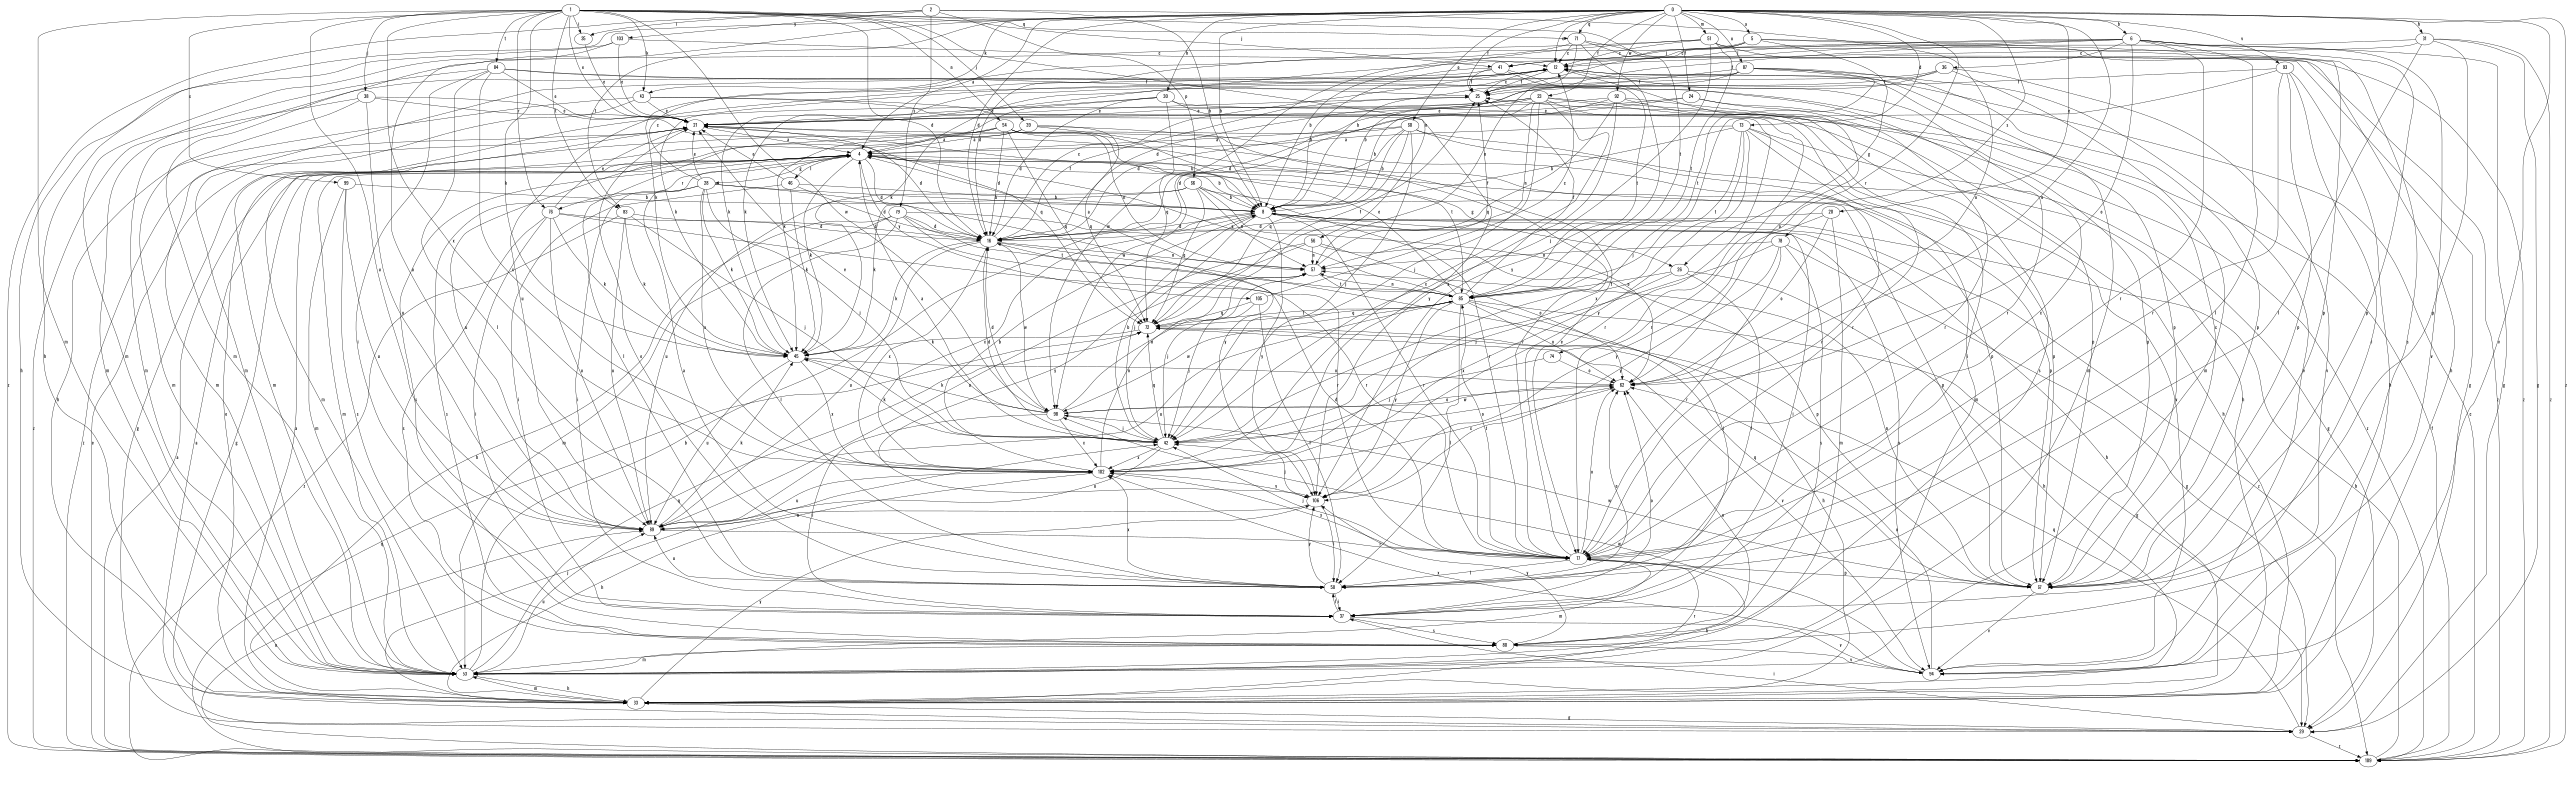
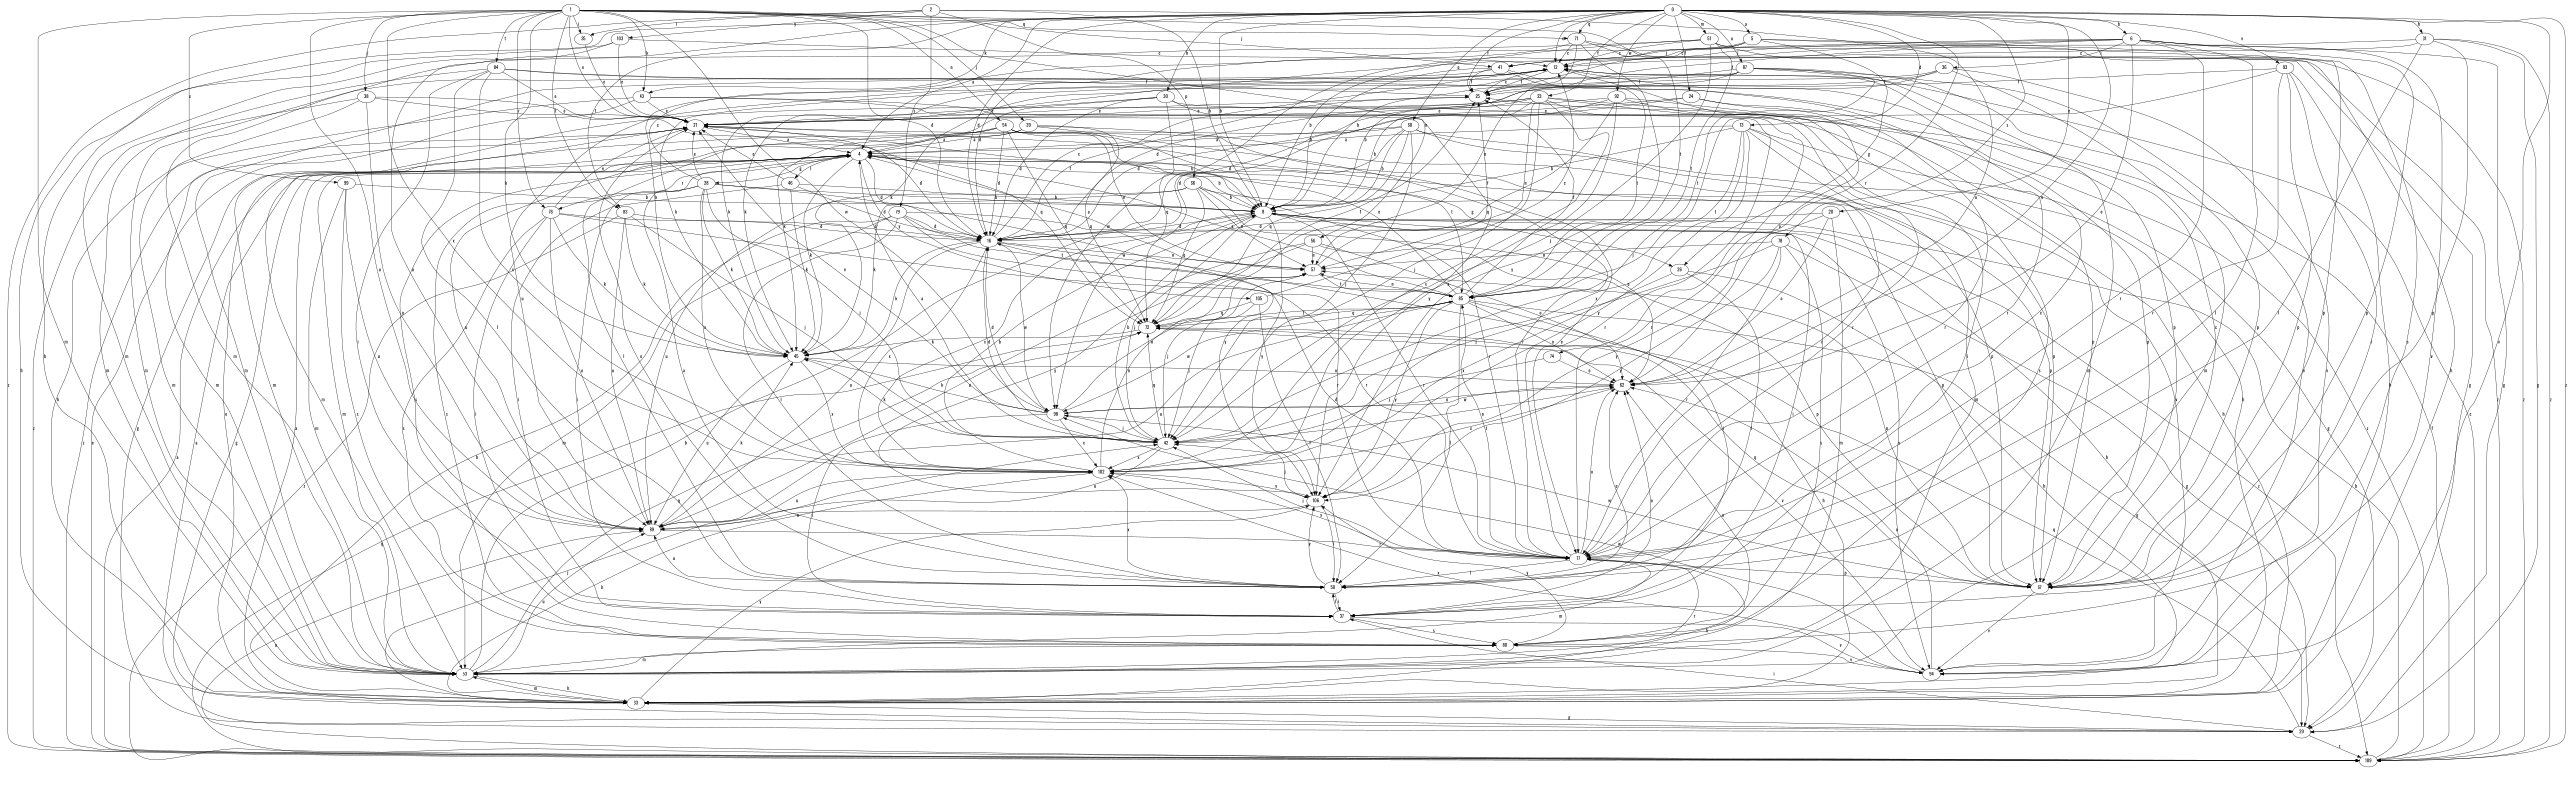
(1577, 287) -> none
